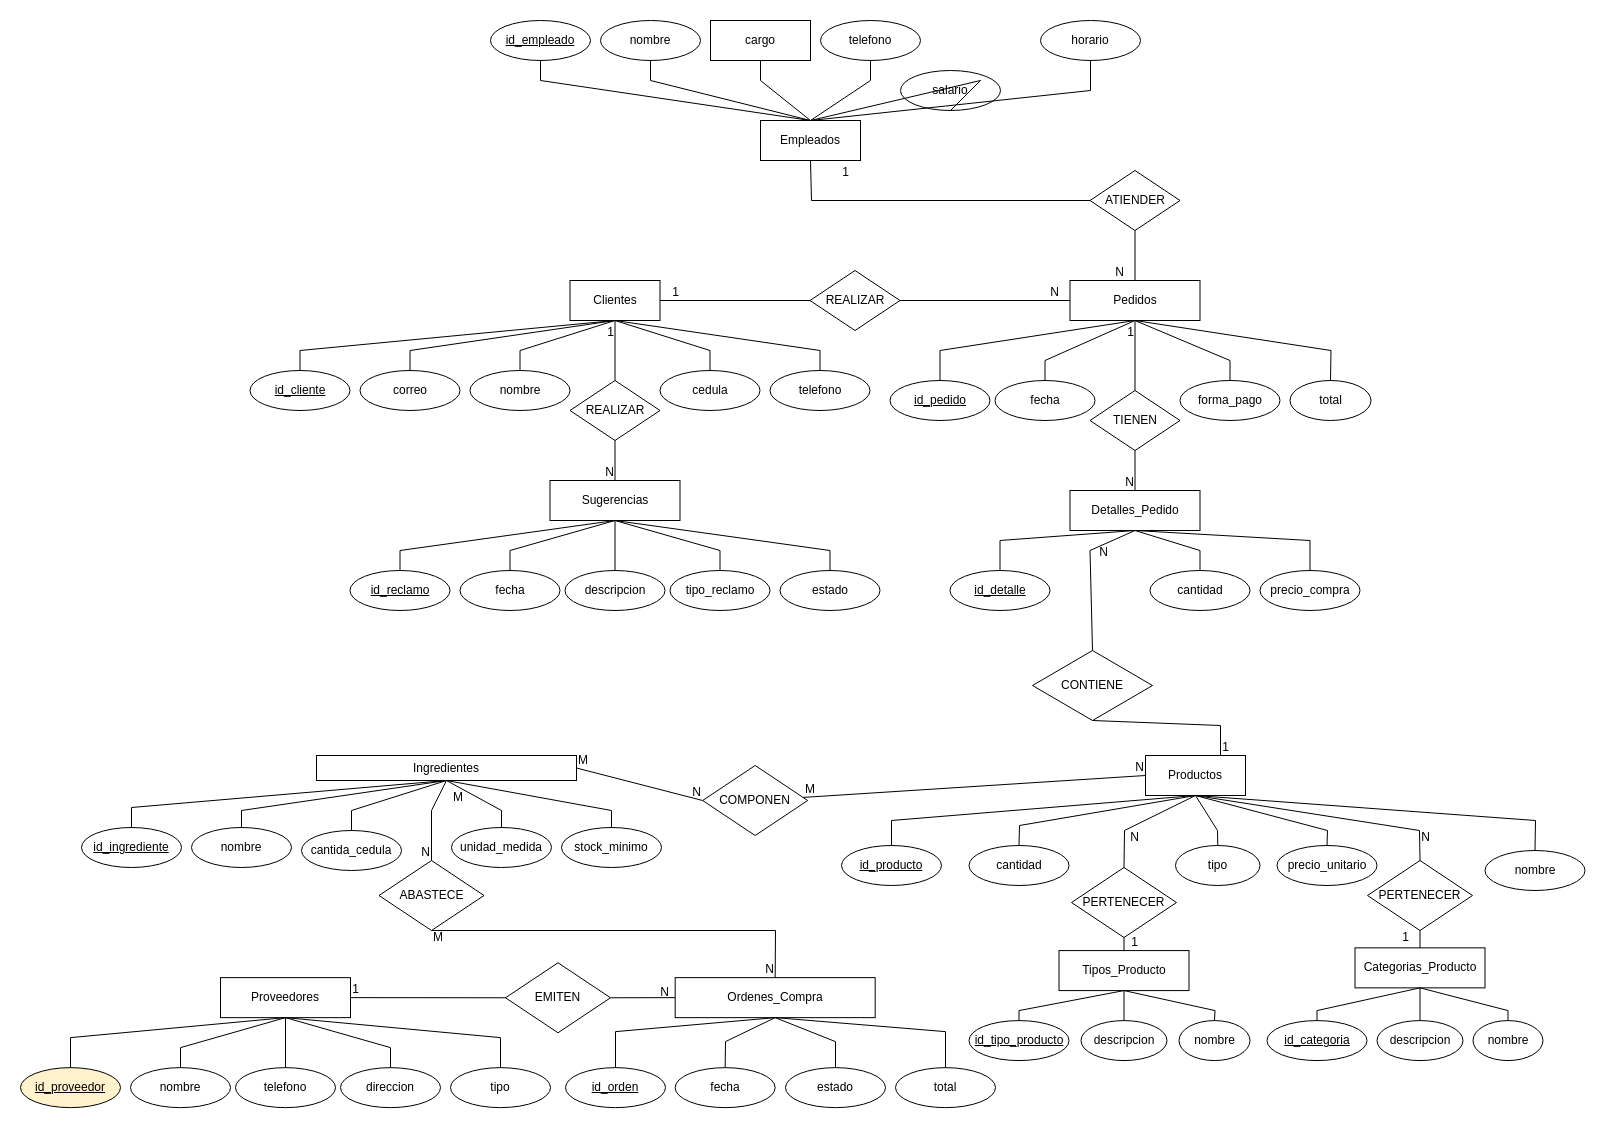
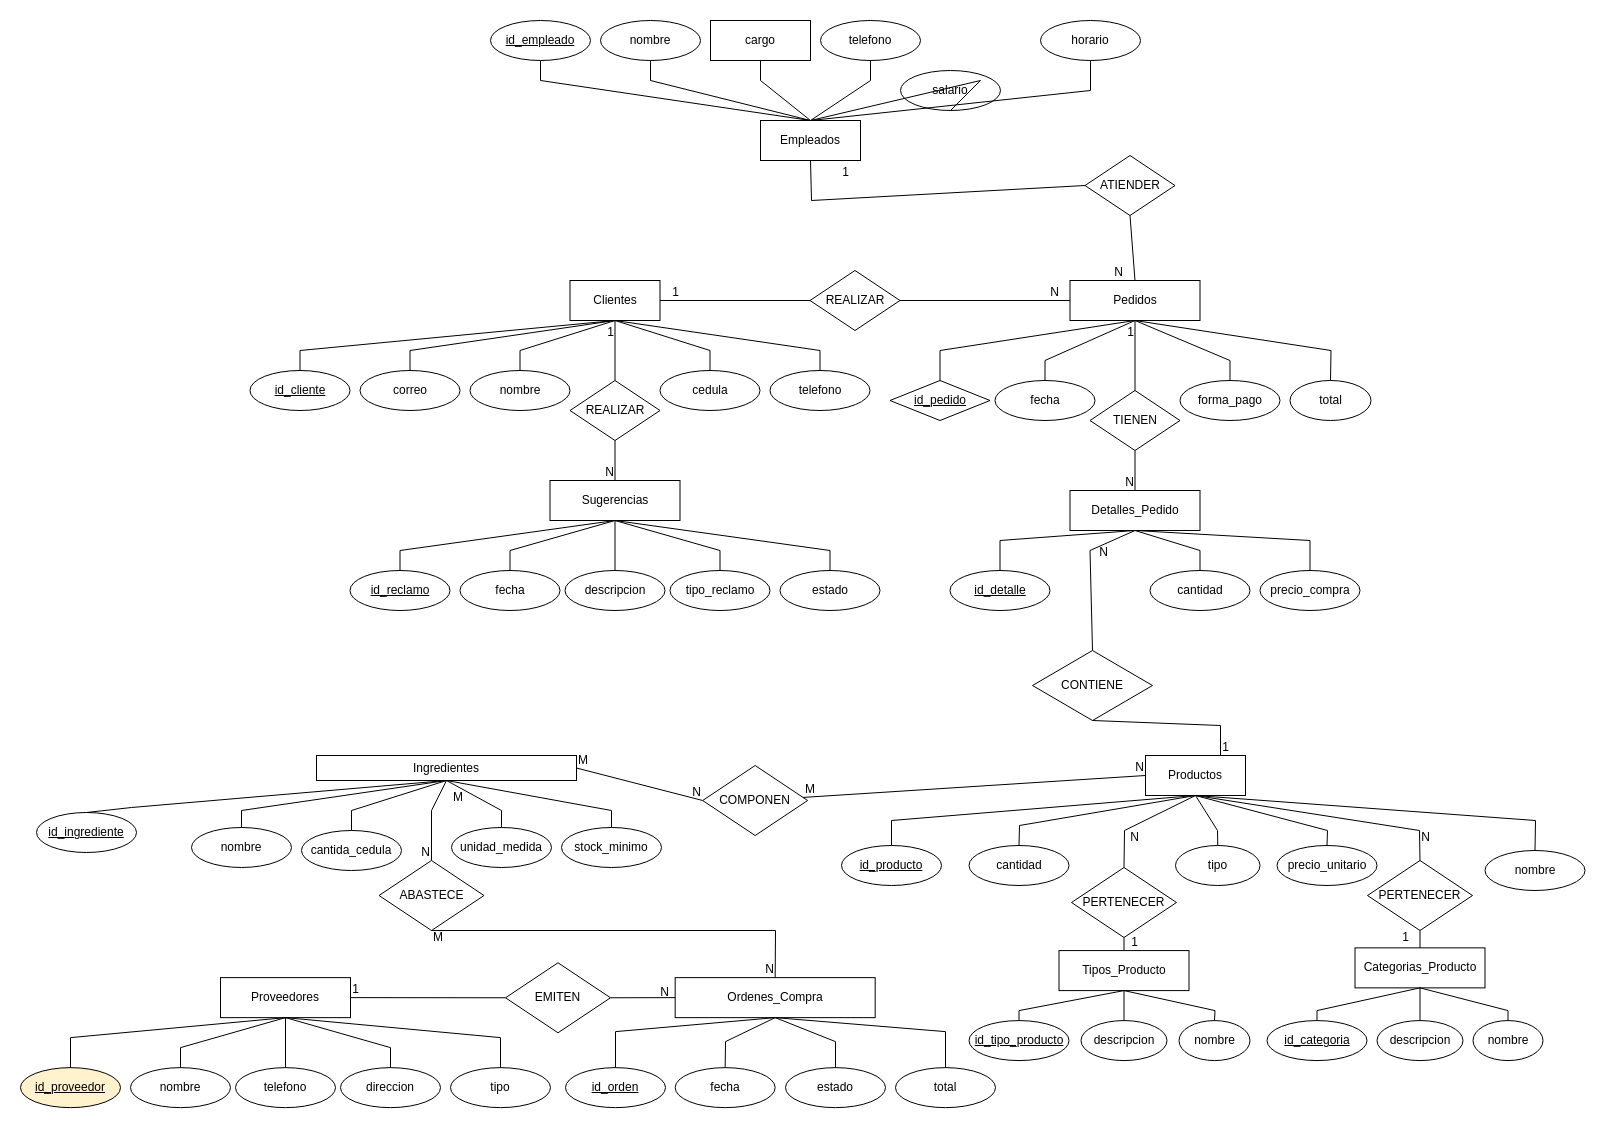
(1135, 201) -> (1130, 186)
(940, 401) -> (940, 401)
(132, 848) -> (87, 833)
